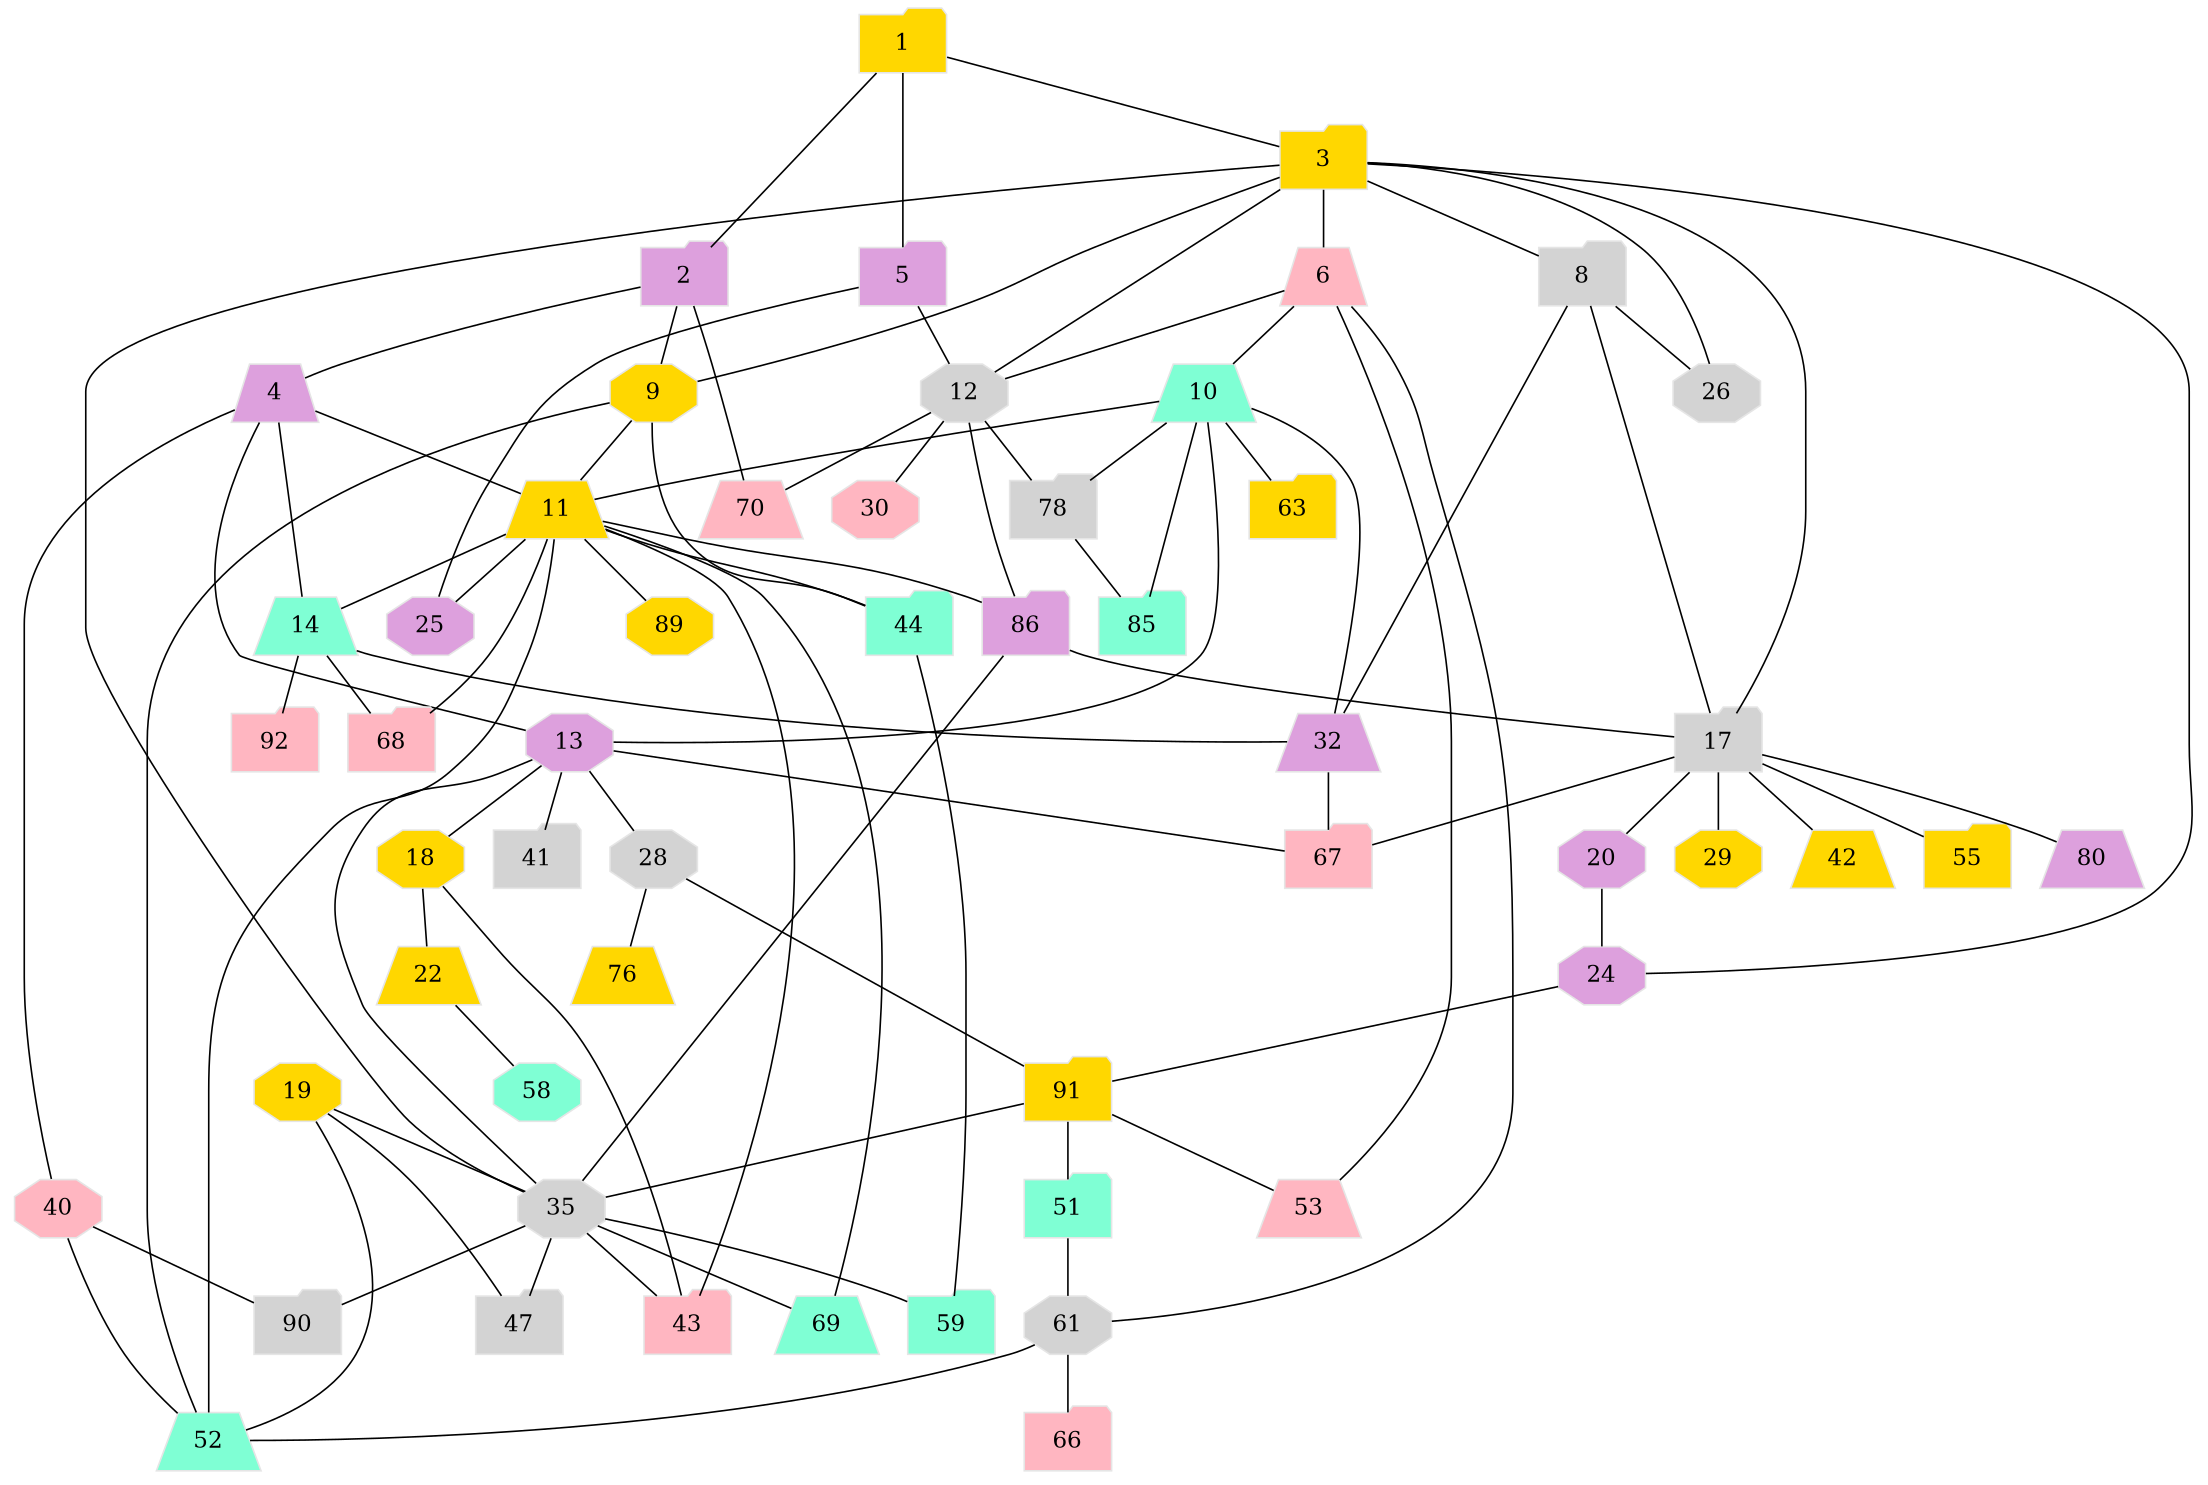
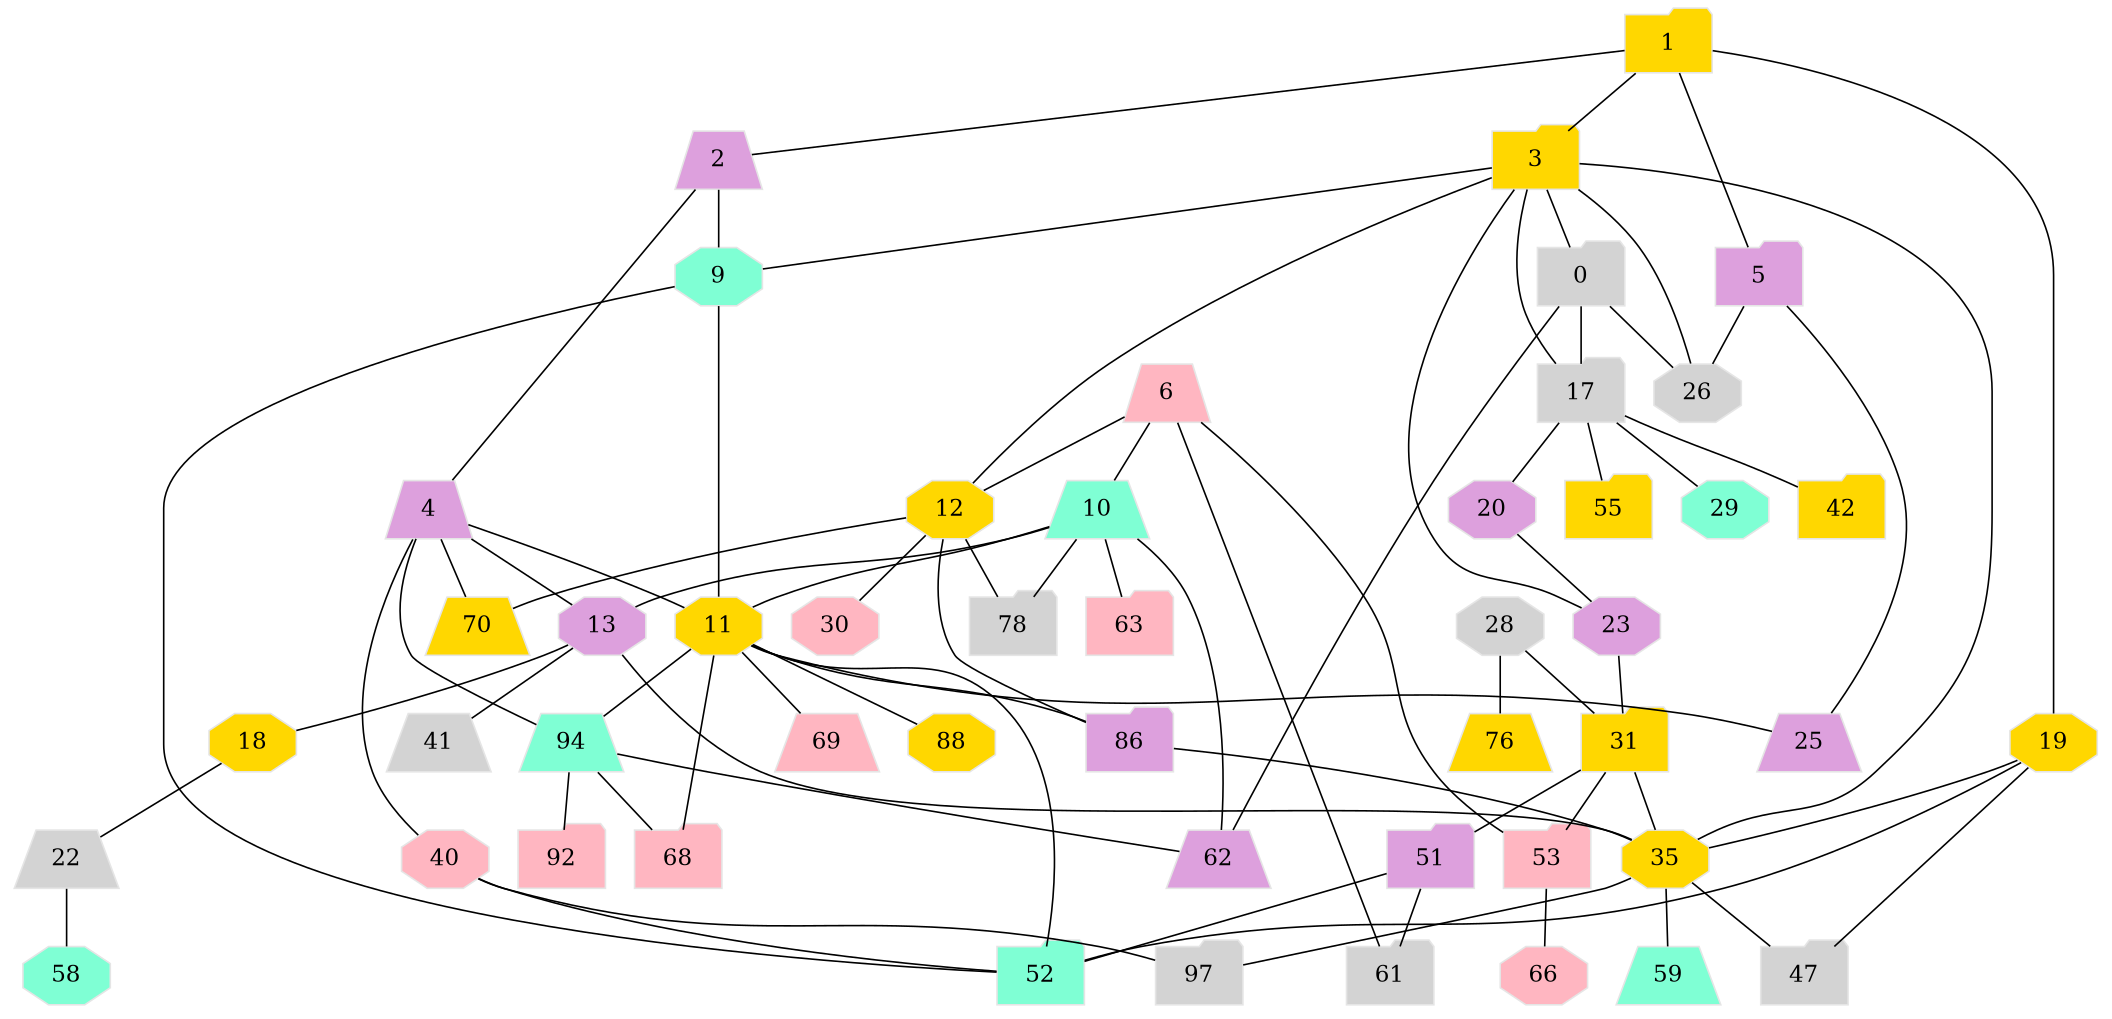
(1324, 219) -> none
none -> (2053, 274)
(684, 277) -> (719, 160)
(1582, 277) -> (1581, 277)
(934, 335) -> (1728, 335)
(654, 393) -> (719, 277)
(720, 393) -> (453, 568)
(964, 393) -> (950, 510)
(557, 510) -> (719, 626)
(751, 510) -> (478, 626)
(1293, 510) -> (1130, 626)
(306, 626) -> (571, 743)
(430, 626) -> (1809, 743)
(670, 626) -> (952, 743)
(909, 626) -> none
(1142, 626) -> none
(1370, 703) -> none
(1328, 743) -> (1219, 859)
(612, 801) -> none
(537, 859) -> (439, 743)
(1328, 859) -> none
(1718, 859) -> (1725, 510)
(1843, 859) -> (1842, 510)
(2092, 859) -> none
(429, 976) -> (67, 859)
(1602, 976) -> (1617, 626)
(1068, 1092) -> (1625, 743)
(561, 1209) -> (1665, 859)
(1068, 1209) -> (1431, 859)
(1309, 1209) -> (1547, 859)
(695, 1267) -> none
(298, 1325) -> (1199, 976)
(688, 1325) -> none
(827, 1325) -> (827, 743)
(951, 1325) -> (1669, 976)
(1068, 1325) -> (1390, 976)
(1068, 1384) -> (1545, 931)
(646, 1420) -> (1236, 917)
(209, 1442) -> (1041, 976)
(1068, 1442) -> (1544, 976)
